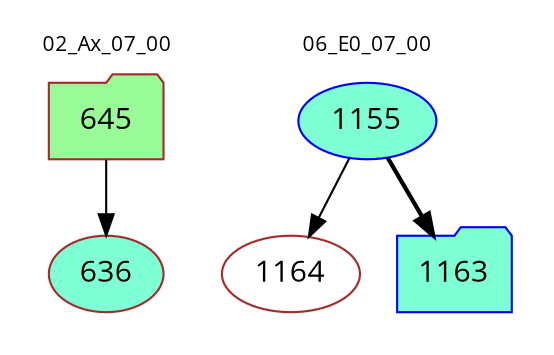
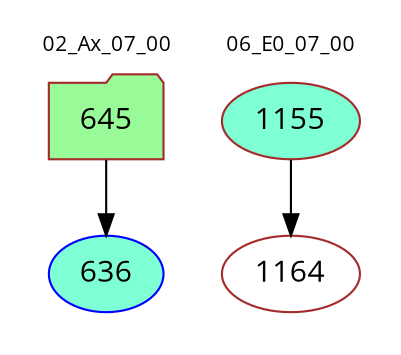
(367, 121) -> (291, 121)
(106, 274) -> (106, 274)
(454, 274) -> none
